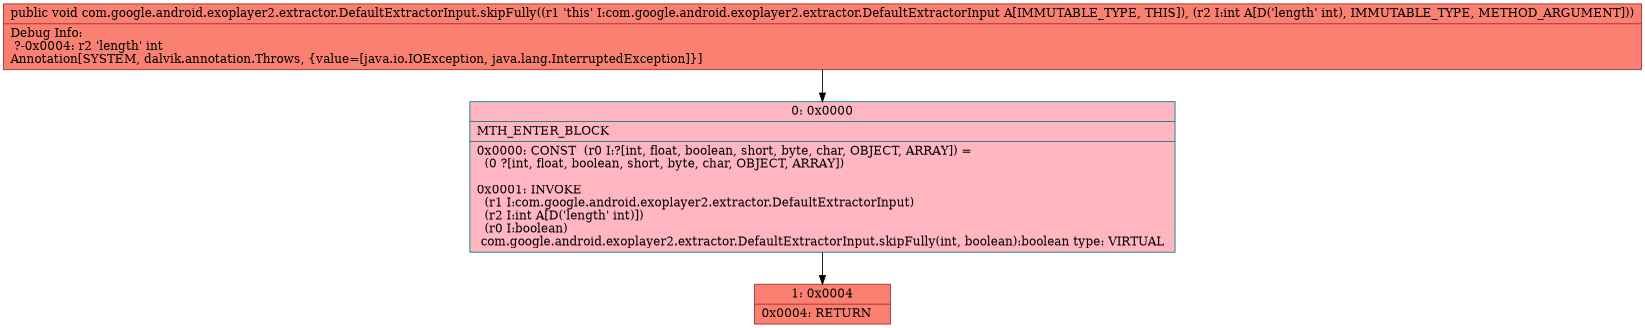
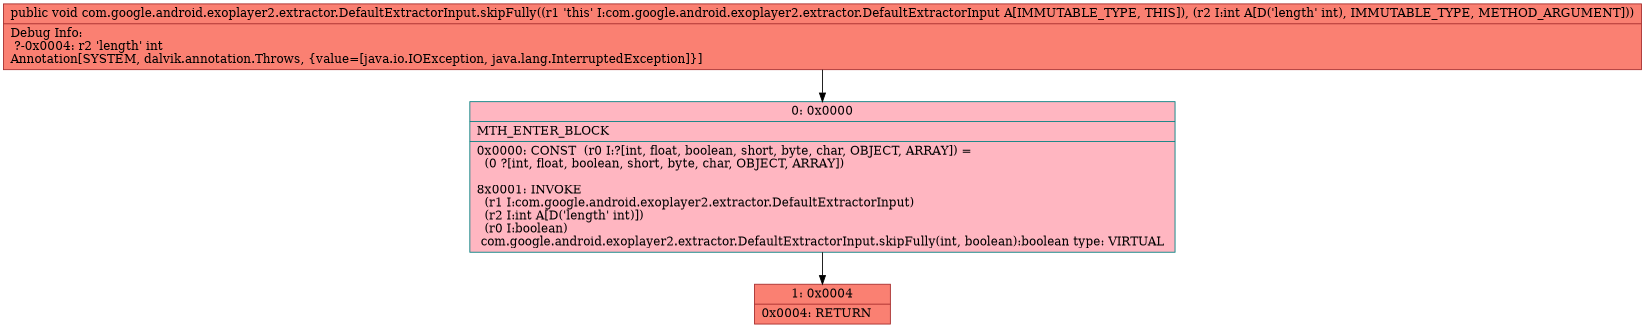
(533, 190) -> (533, 190)
